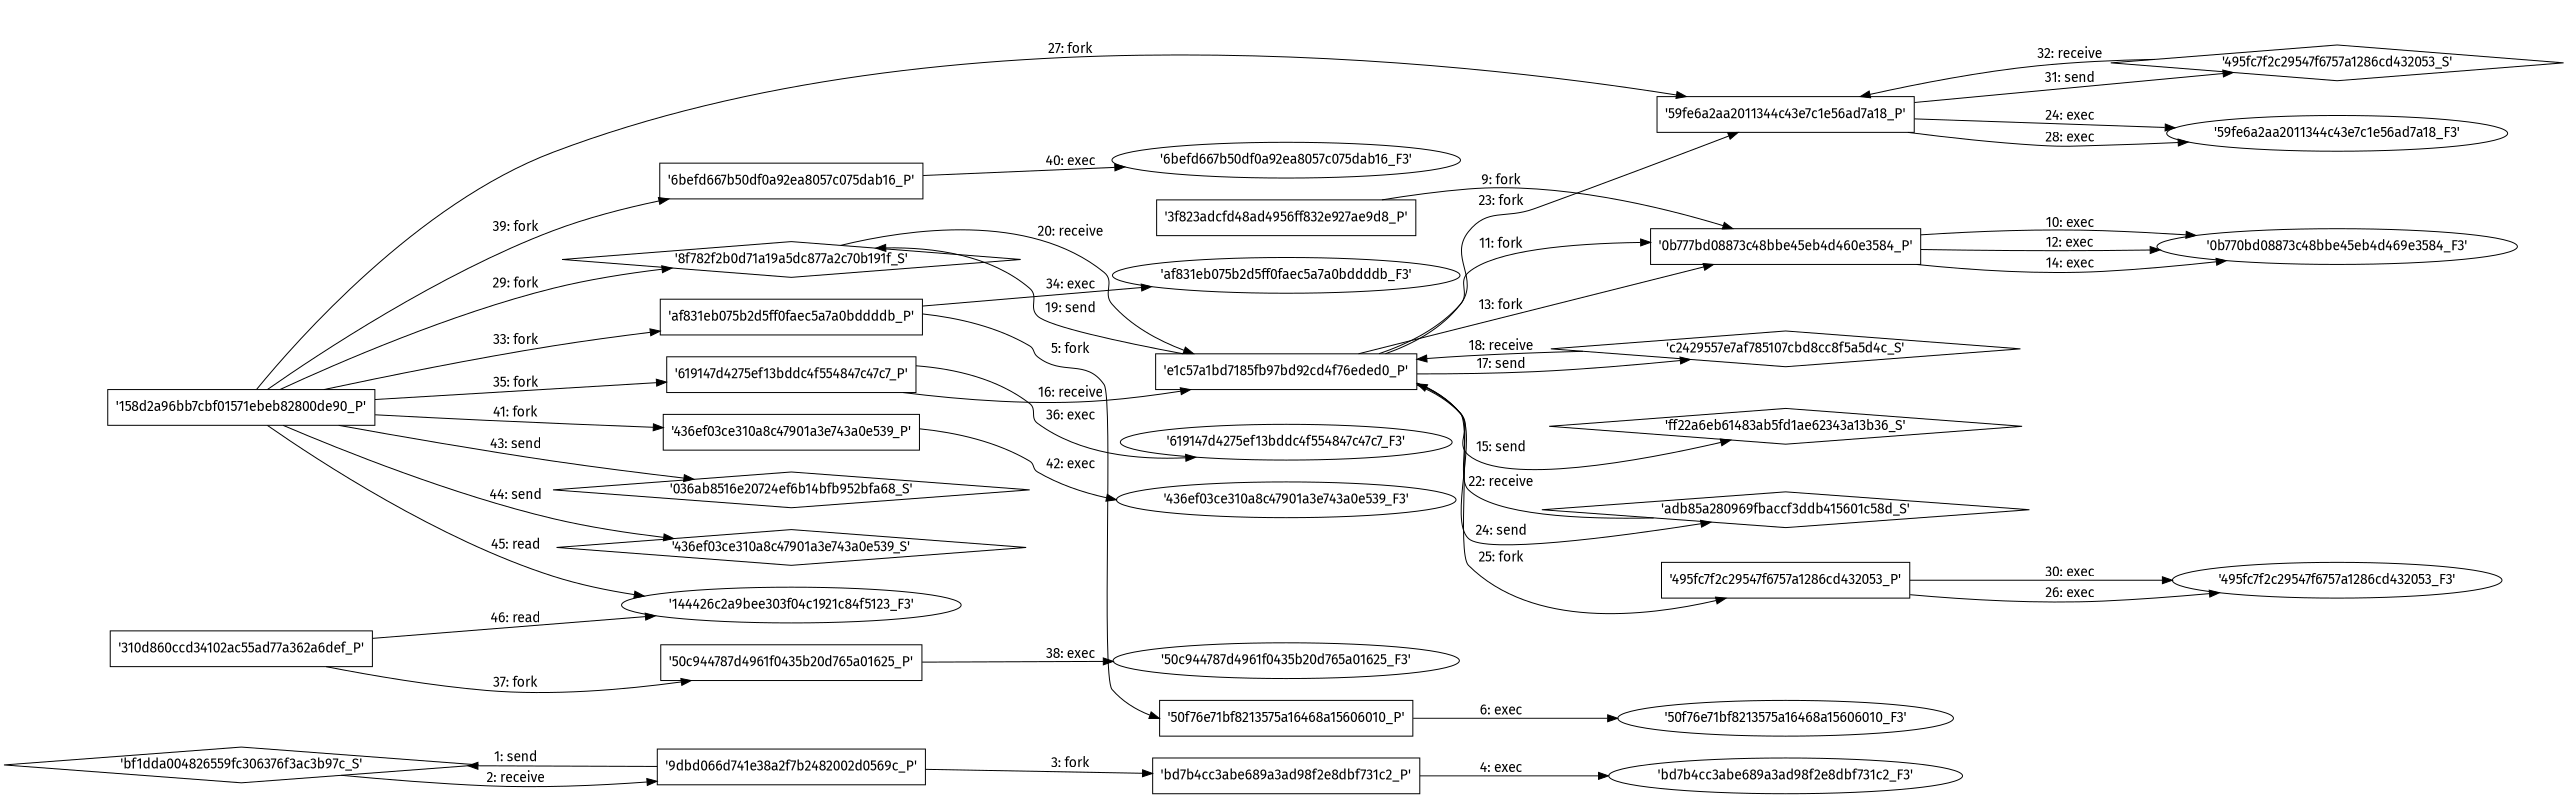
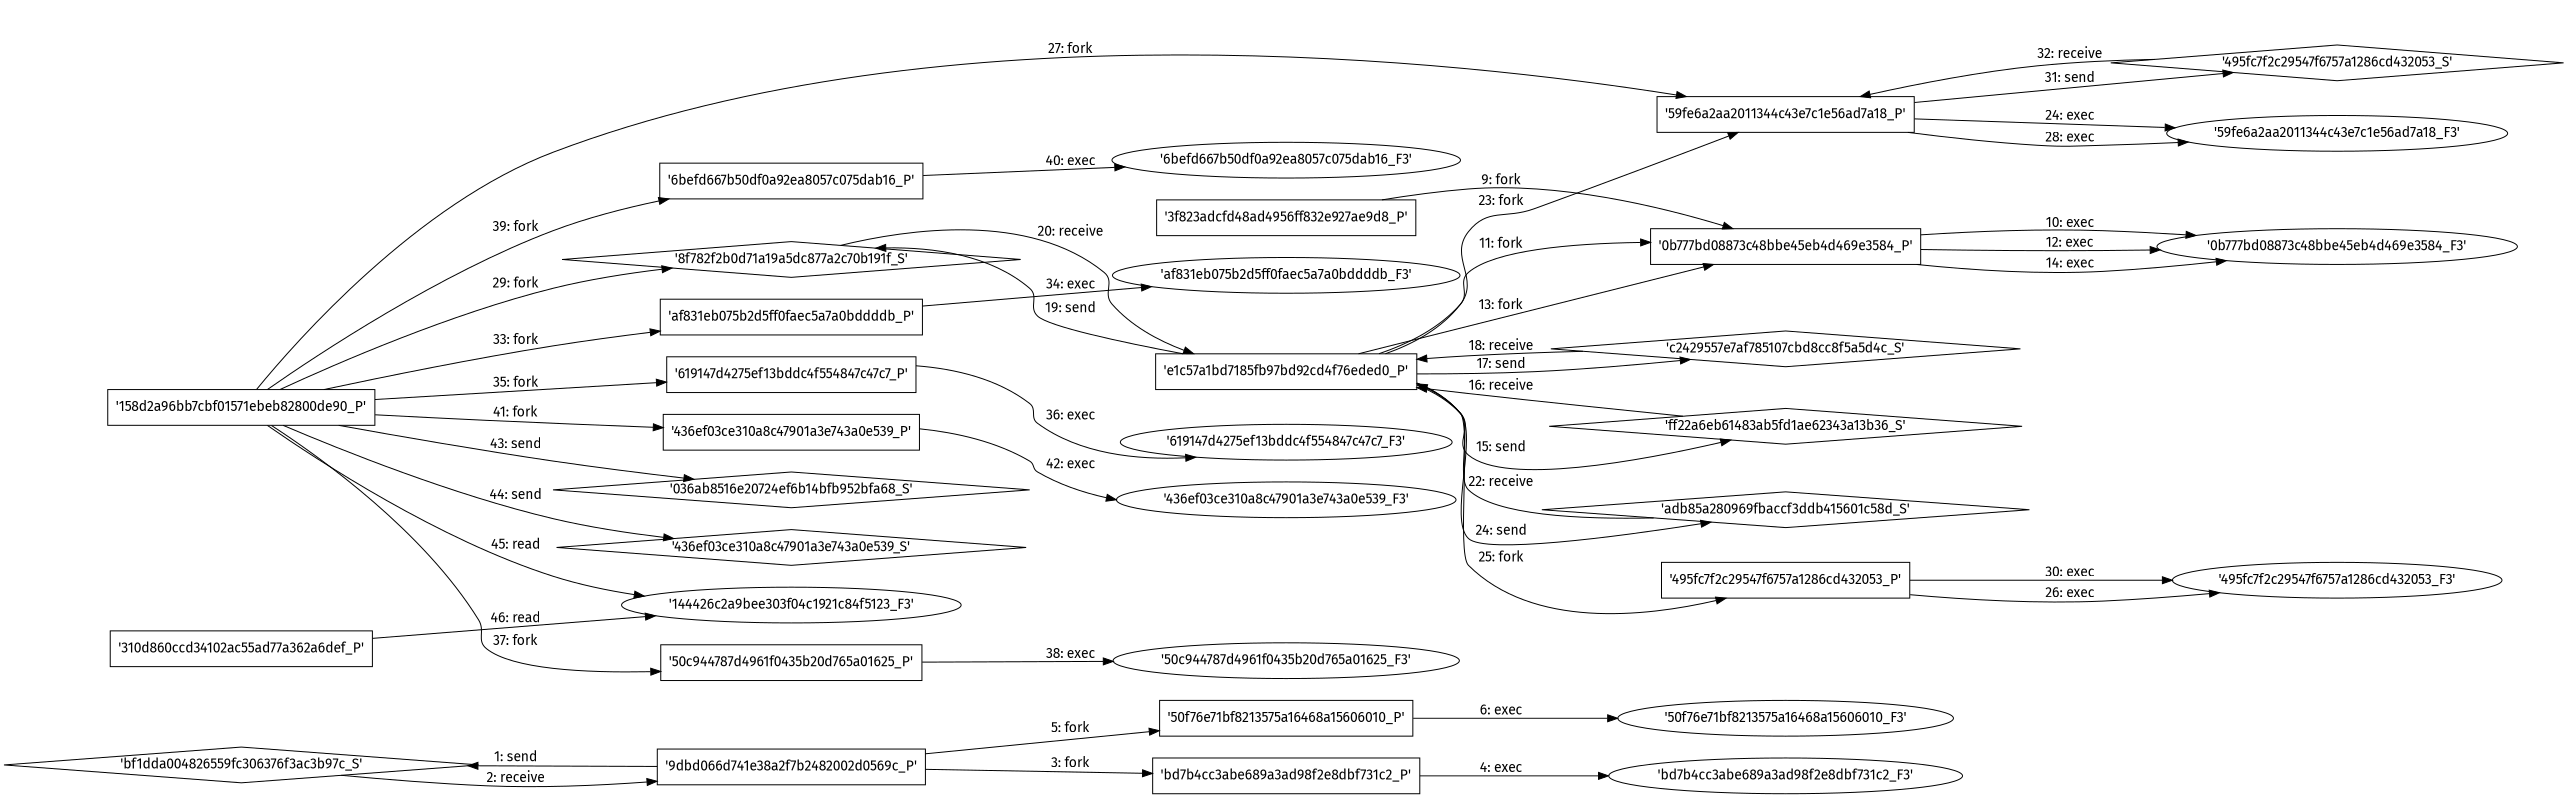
(1786, 247) -> (1786, 247)
(2337, 247) -> (2337, 247)
(1042, 402) -> (1555, 403)
(1108, 460) -> (1037, 743)
(503, 691) -> (453, 584)
